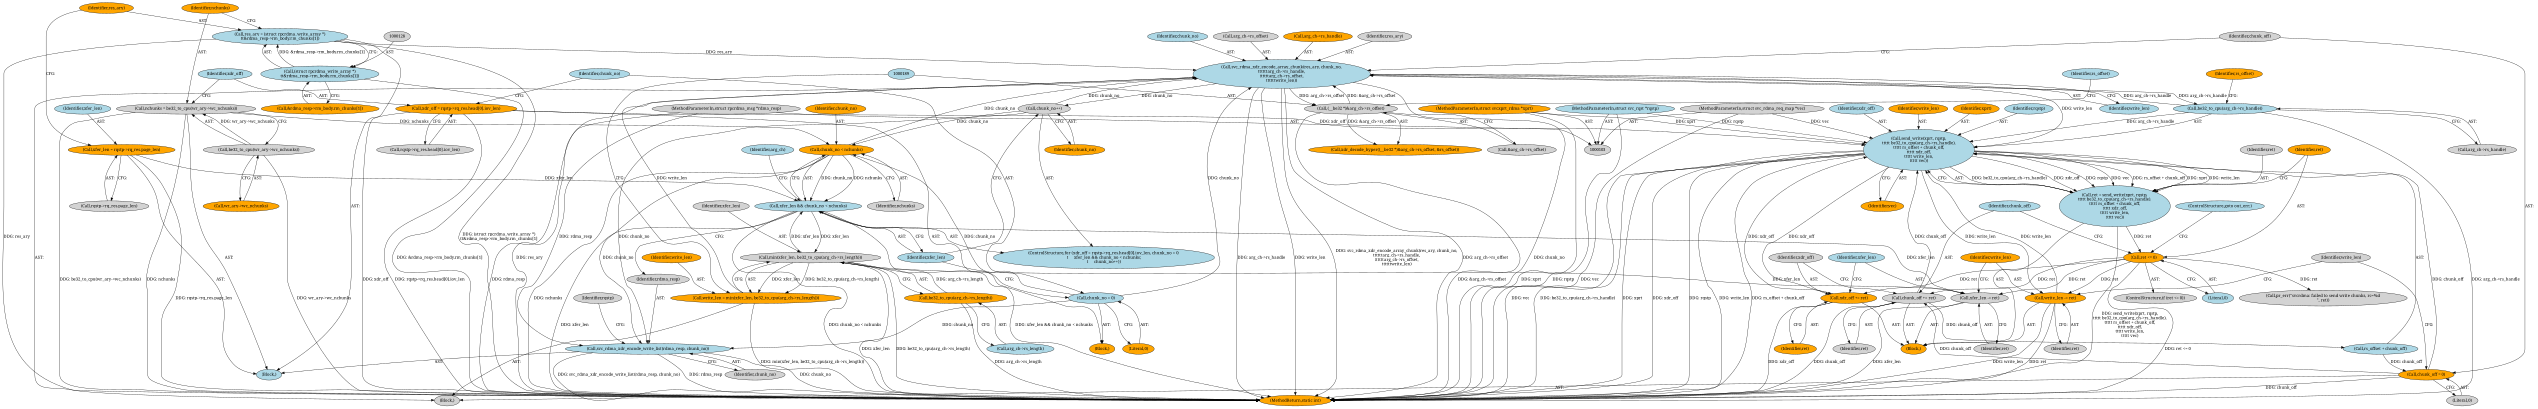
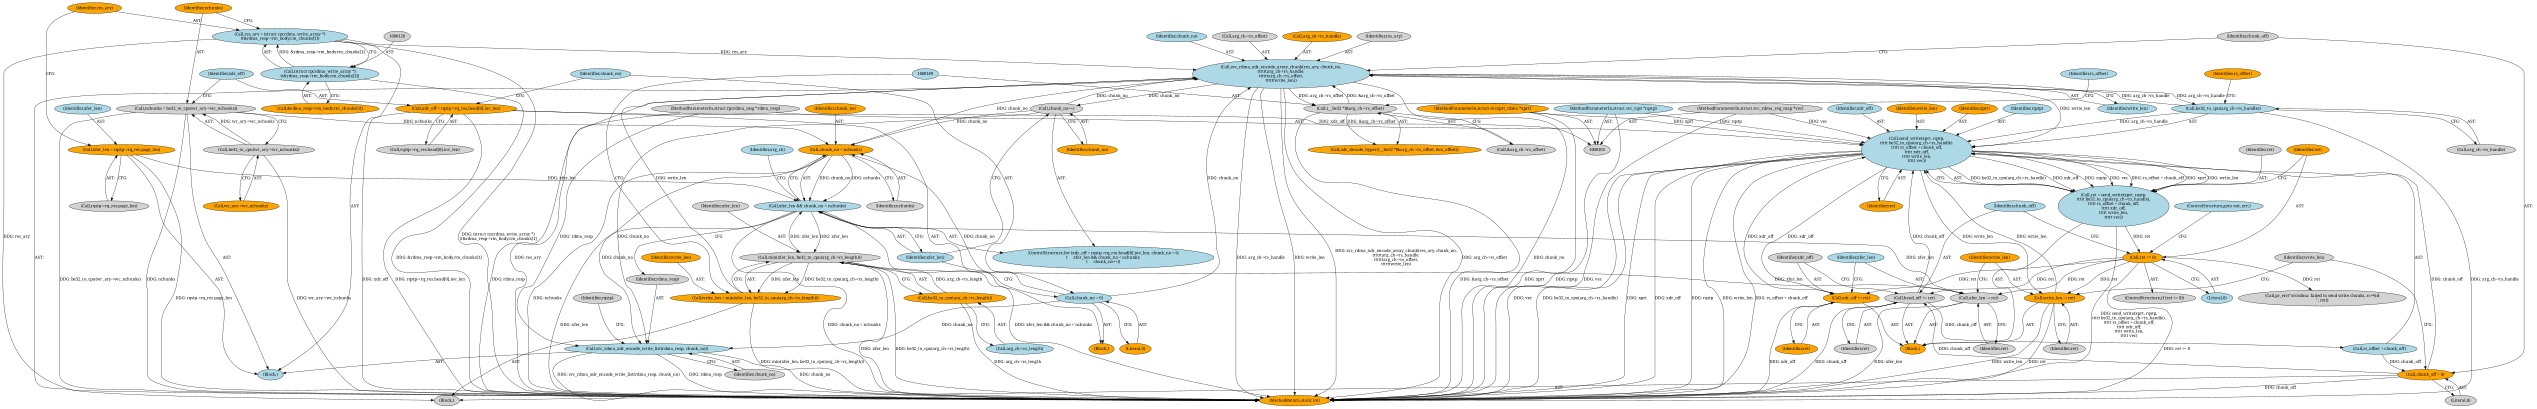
(1914, 298) -> (1914, 298)
